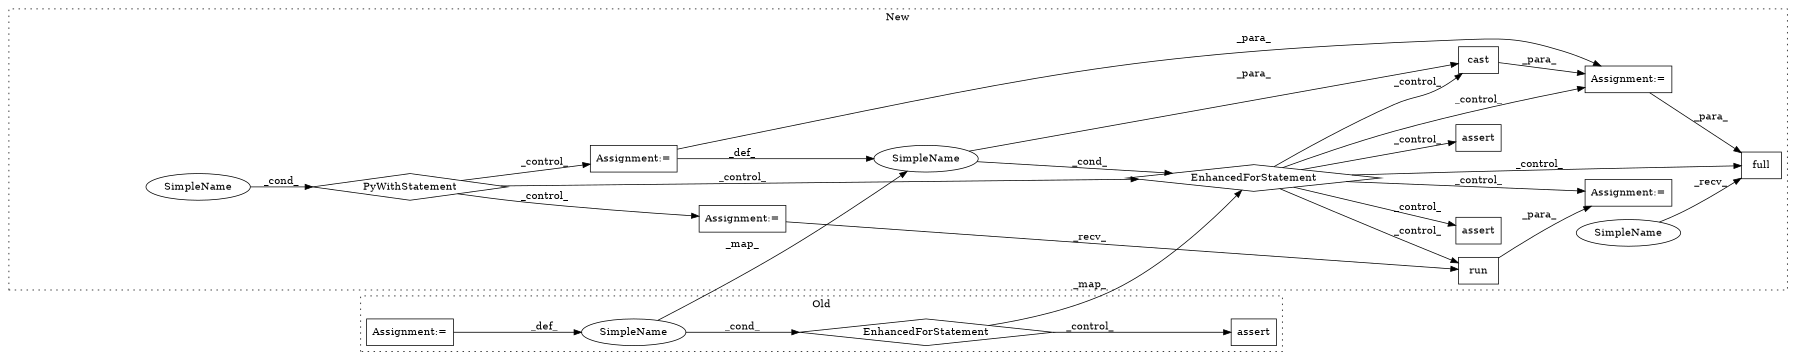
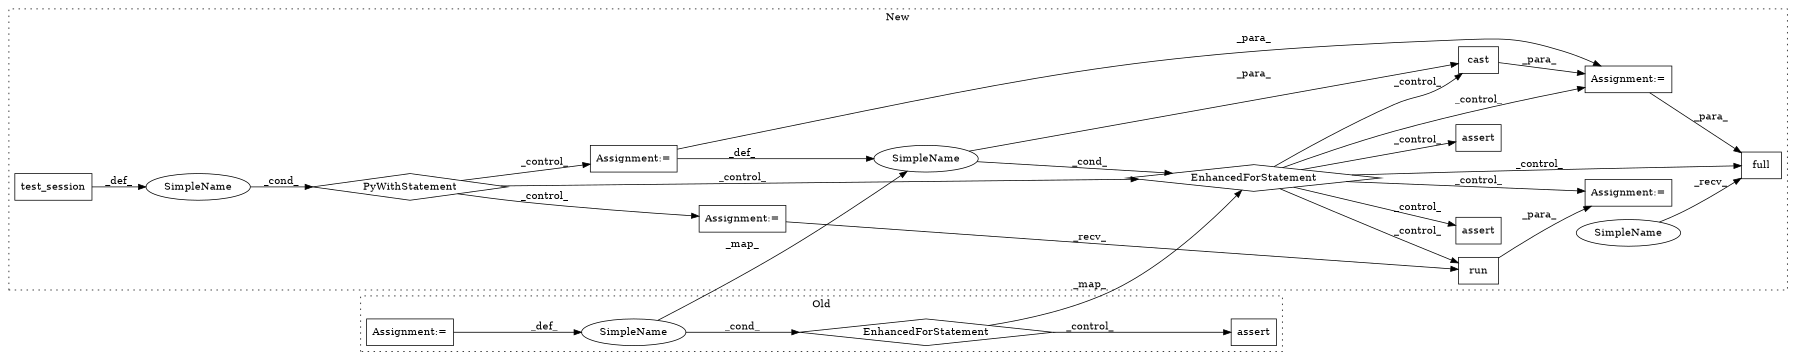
none -> (53, 187)
